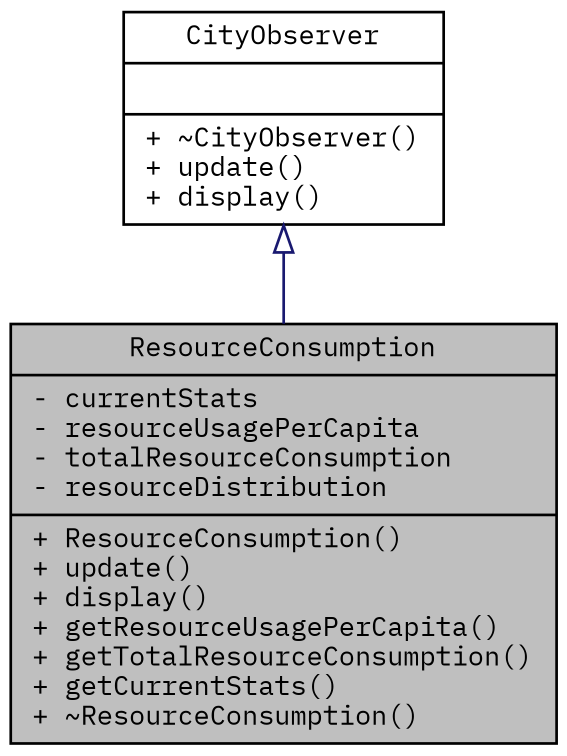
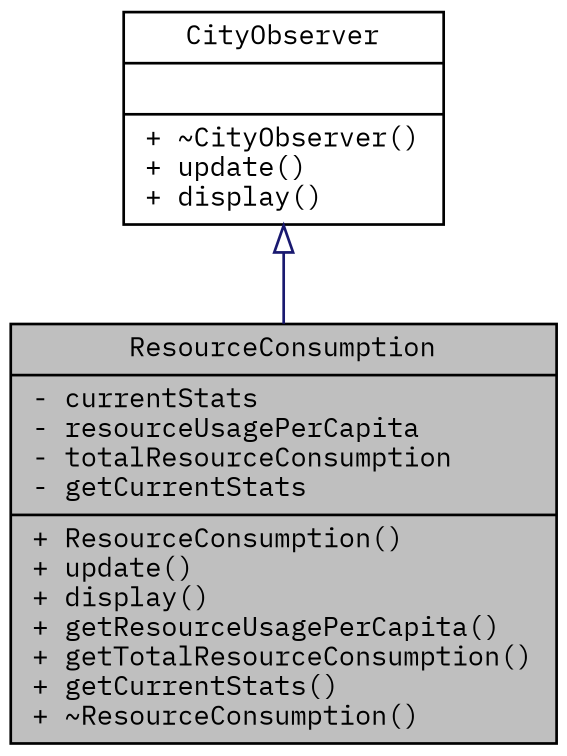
(211, 488) -> (171, 488)
